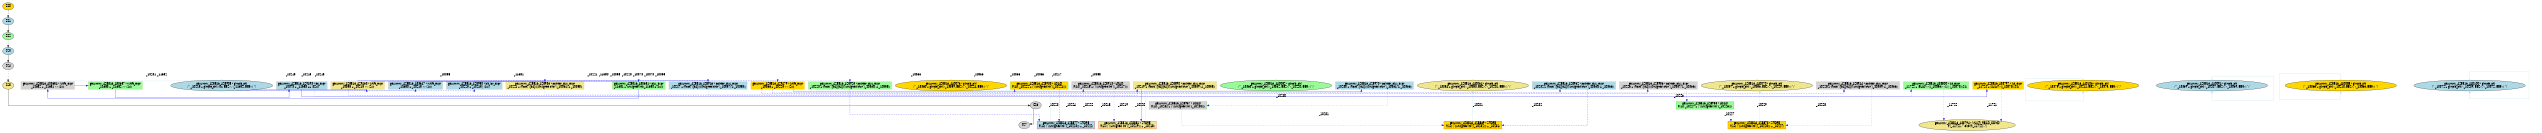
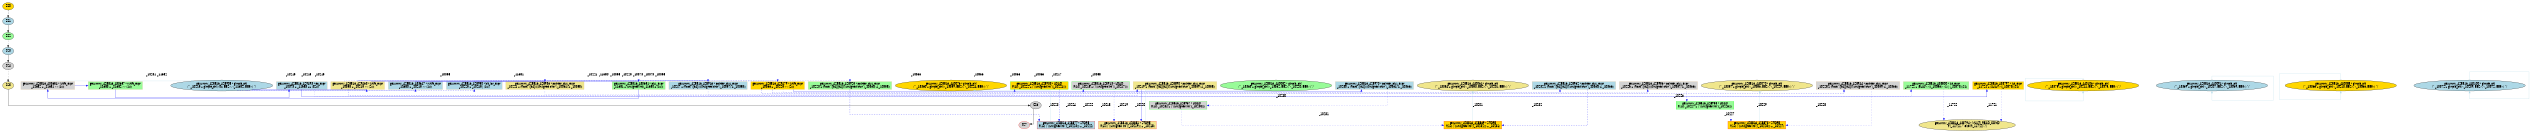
(1024, 125) -> (1024, 125)
